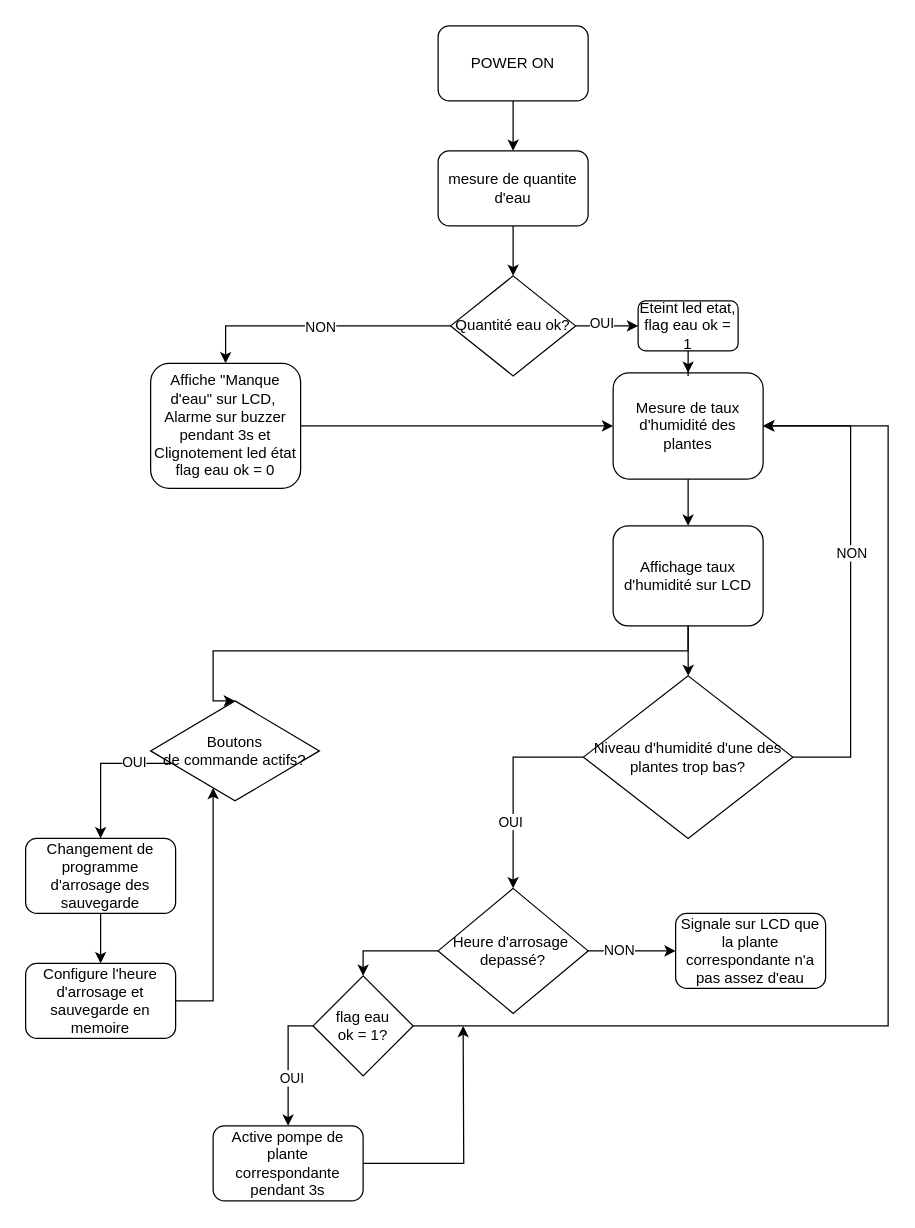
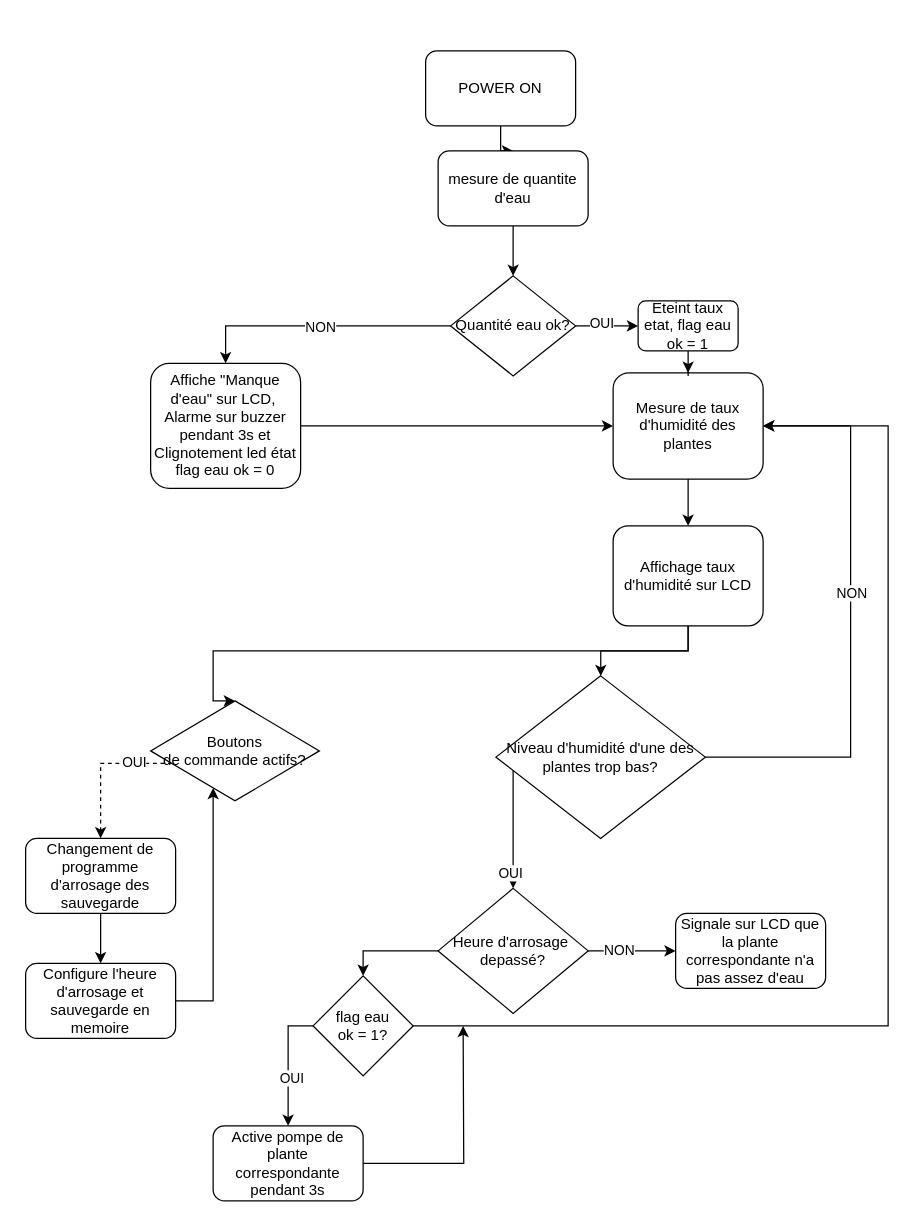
(513, 63) -> (501, 88)
(688, 326) -> (688, 326)
(688, 757) -> (601, 757)
(101, 784) -> (101, 784)
